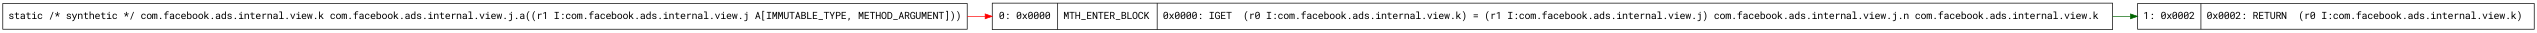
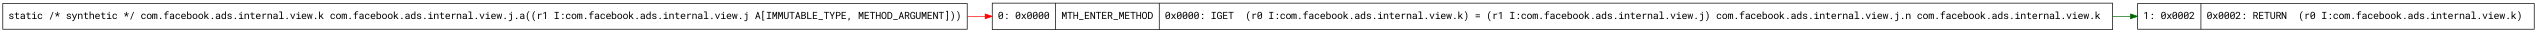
(1106, 16) -> (1107, 16)
